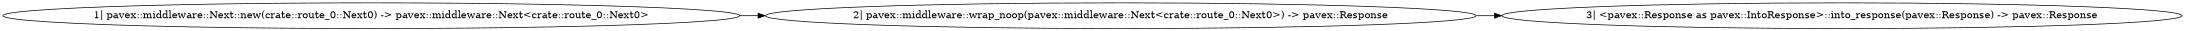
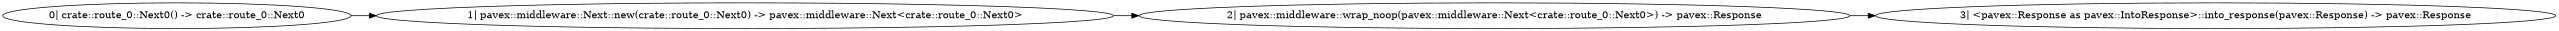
none -> (177, 16)
